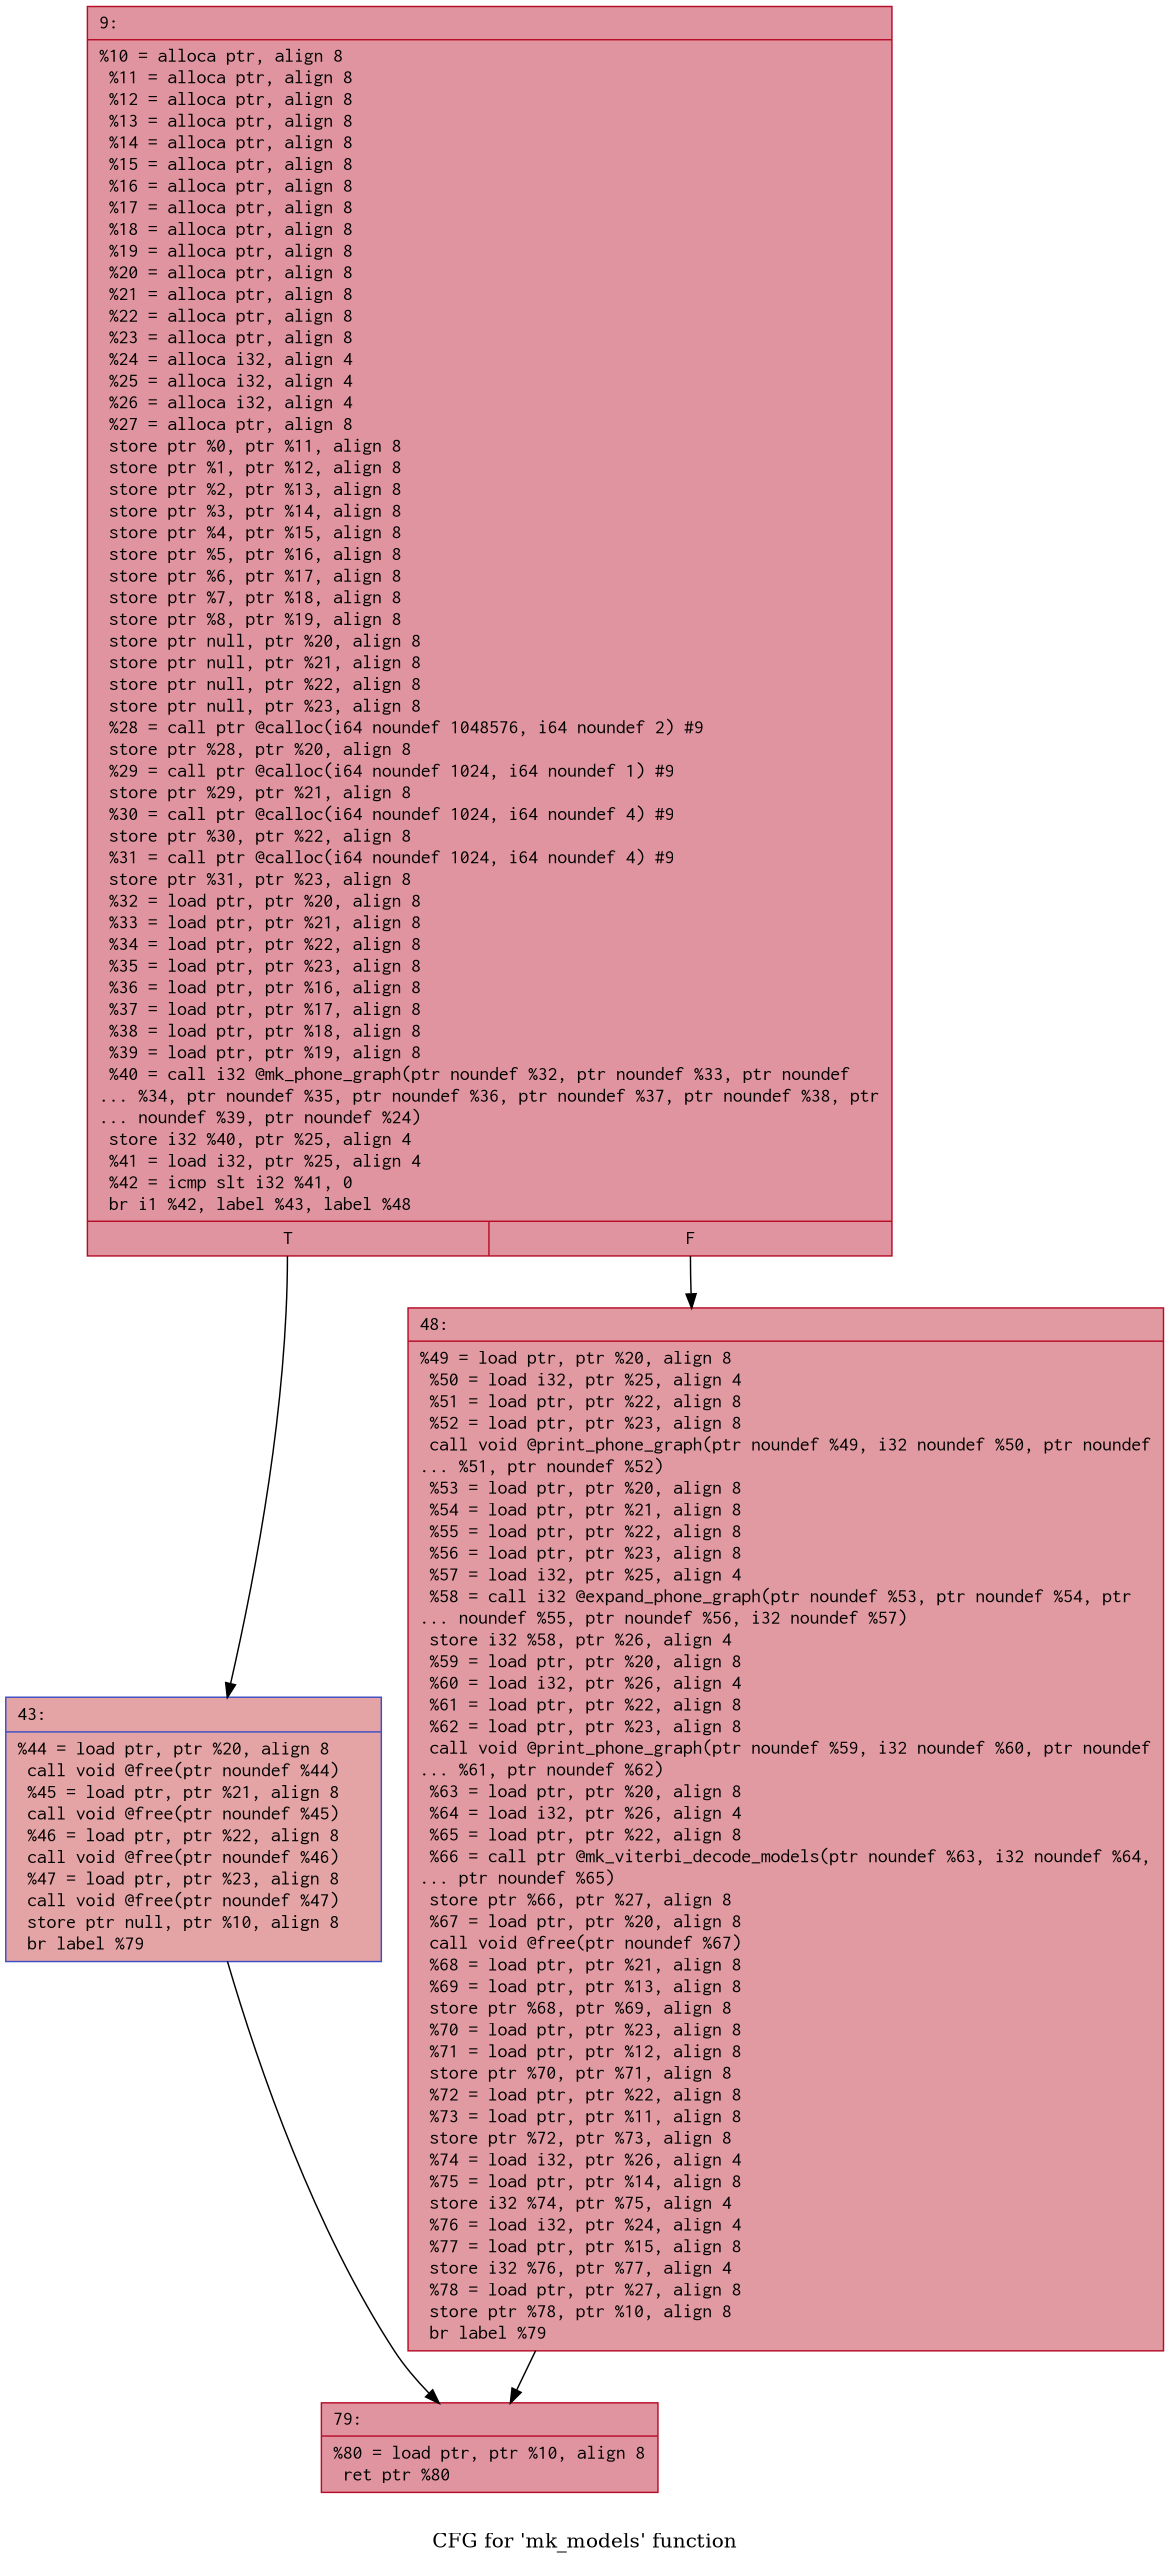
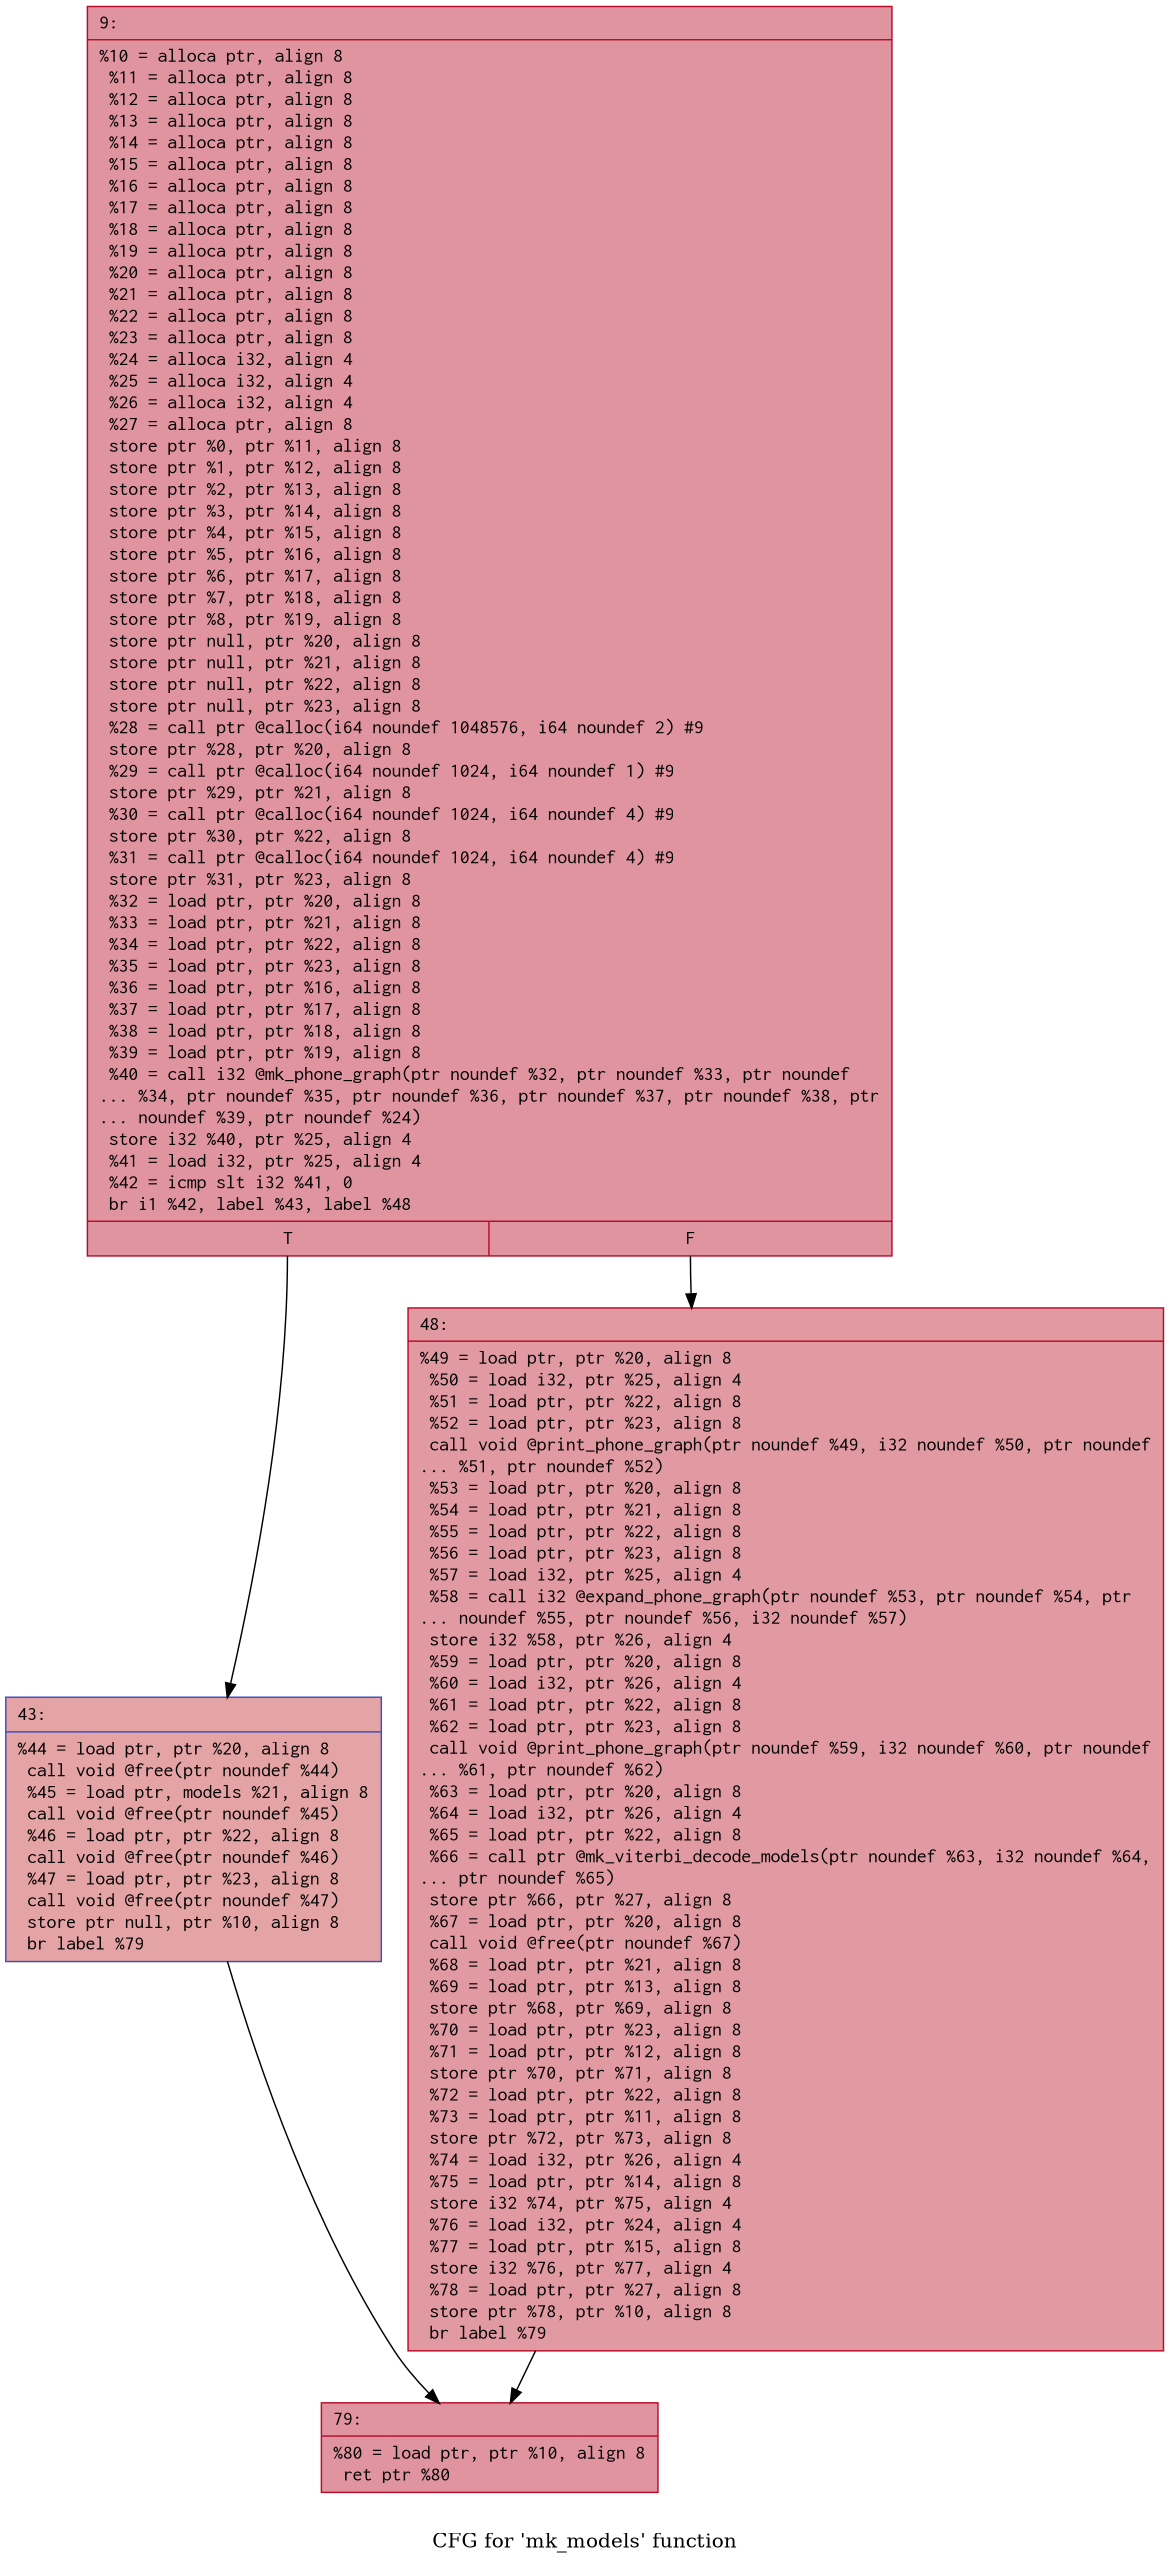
(178, 1792) -> (194, 1792)
